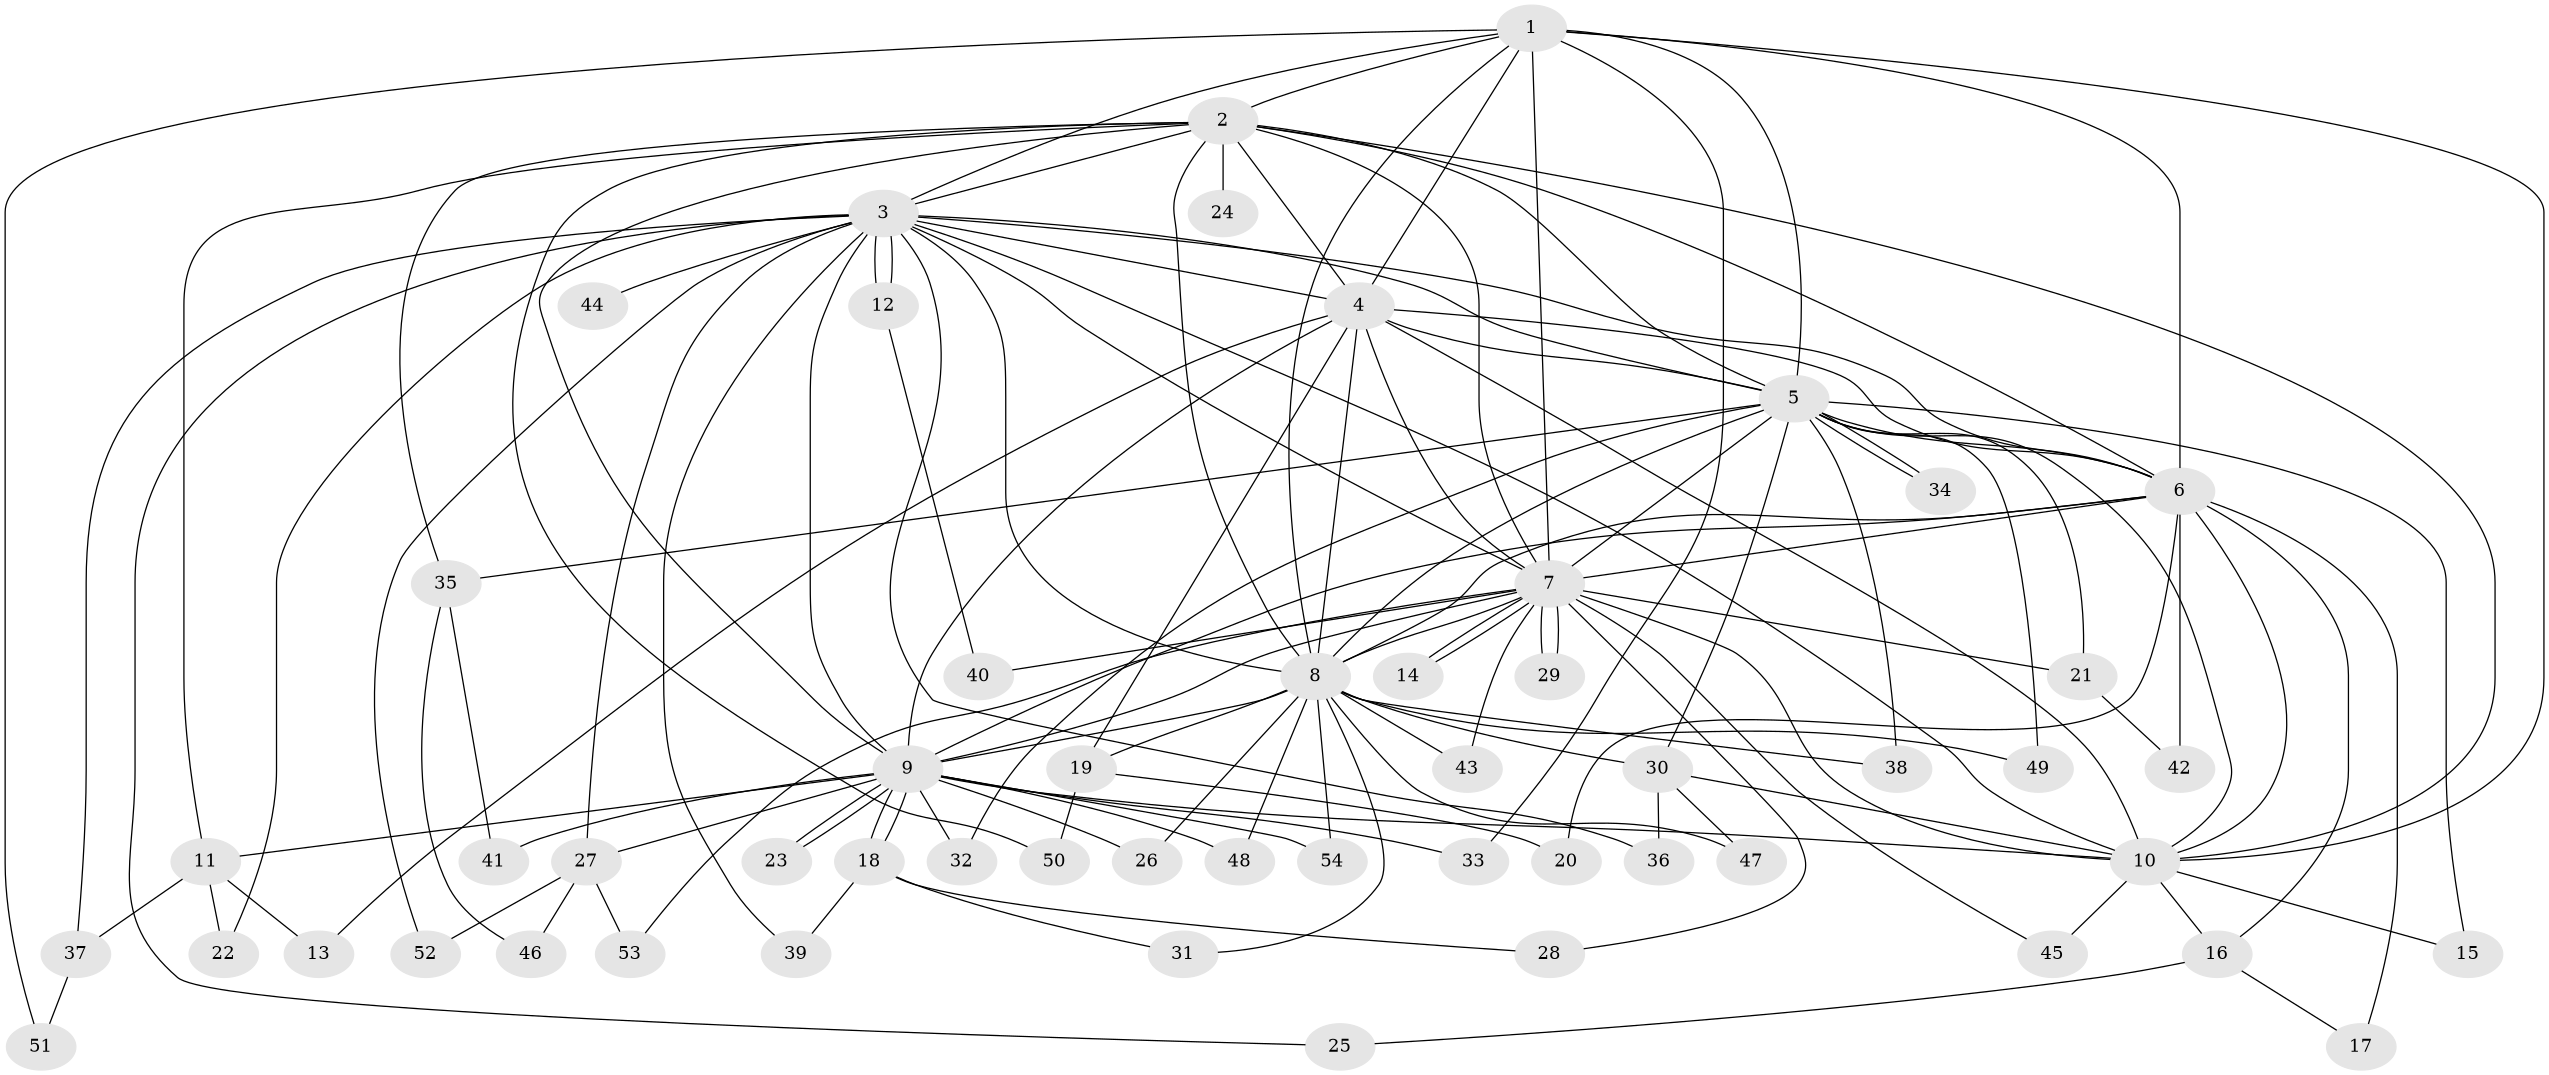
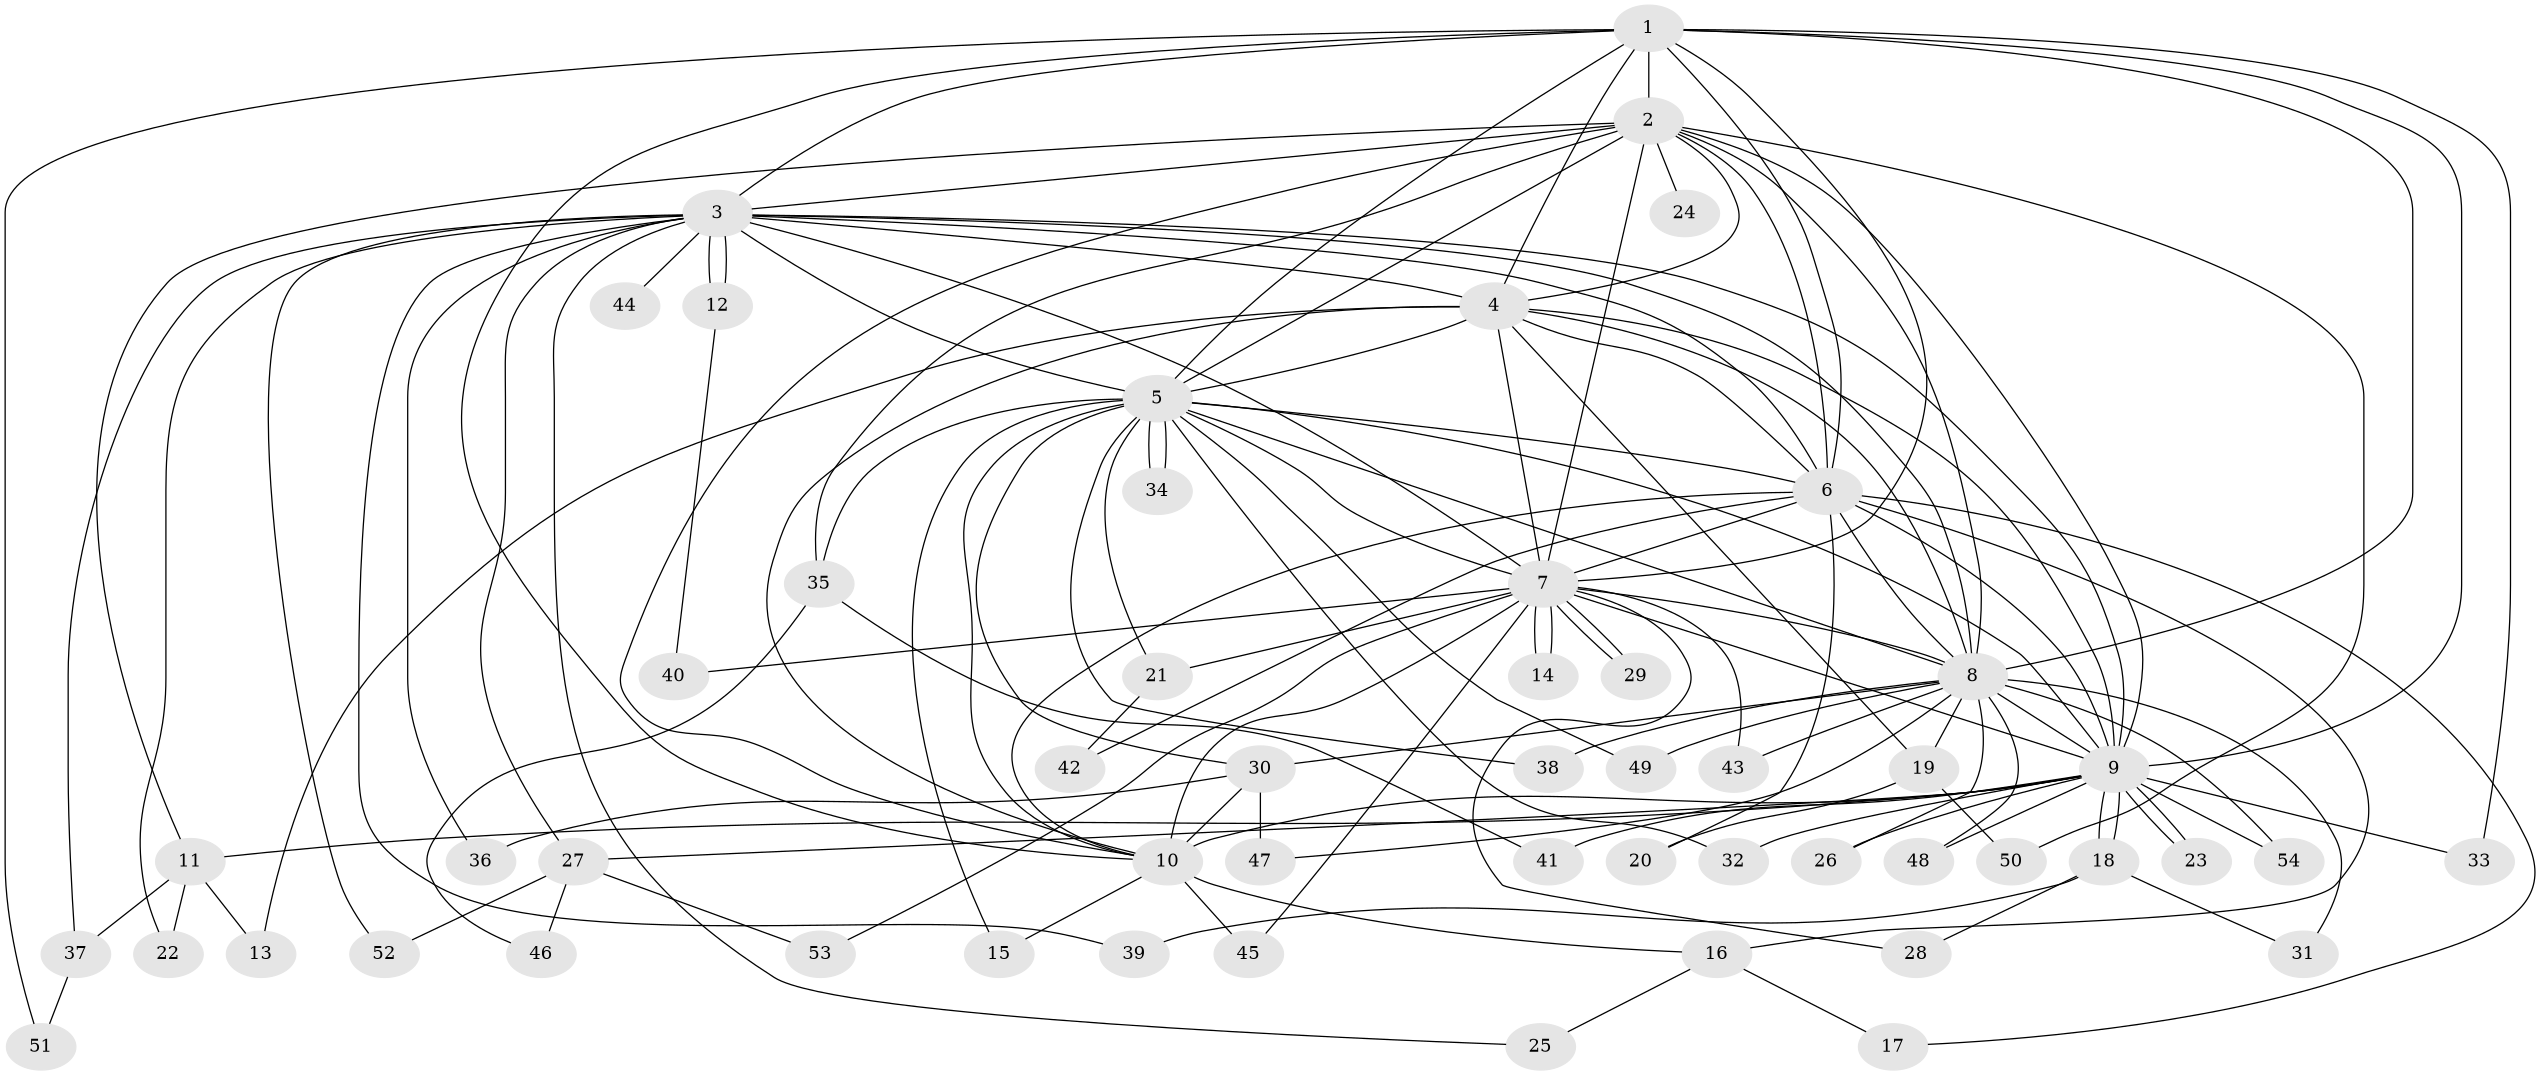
none -> (2455, 175)
none -> (1632, 484)
(1570, 508) -> none
